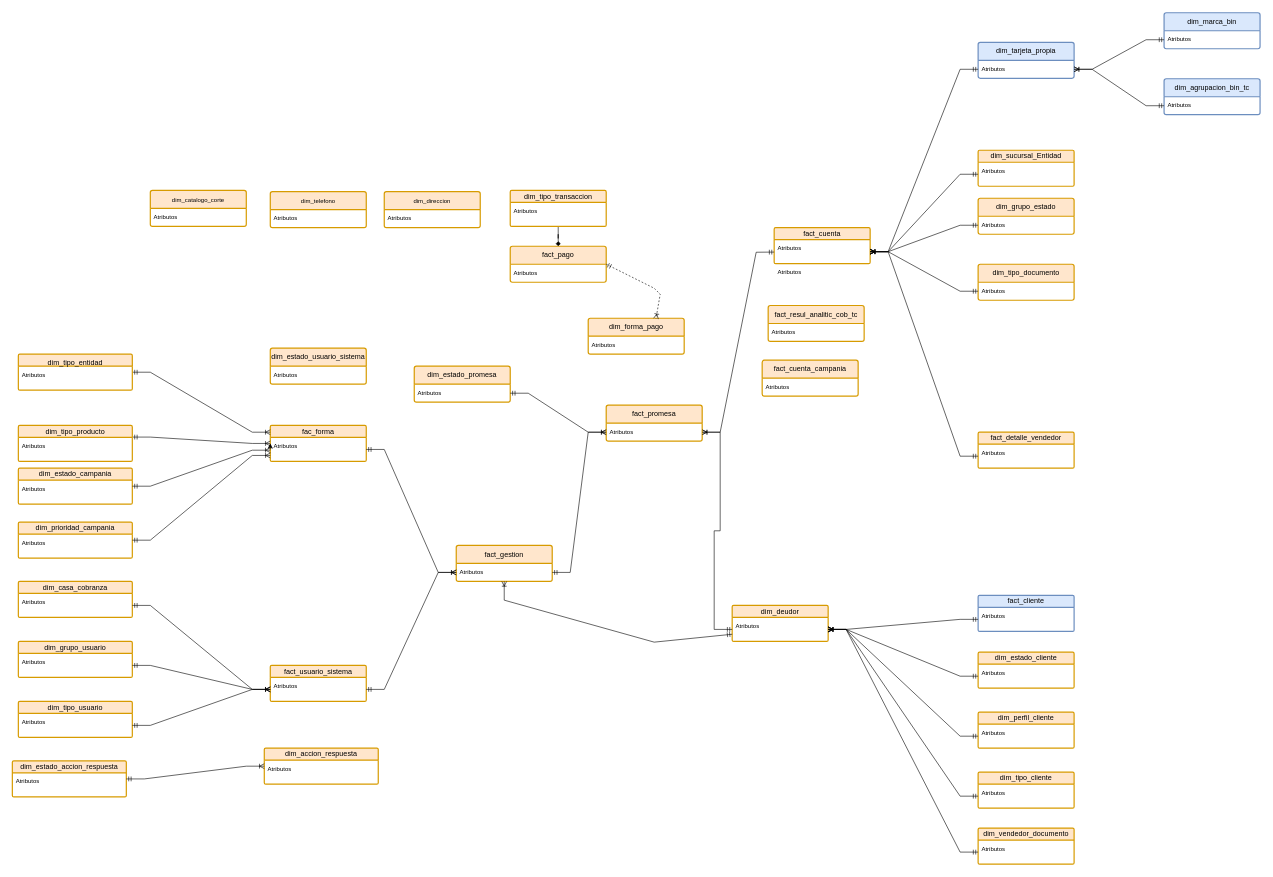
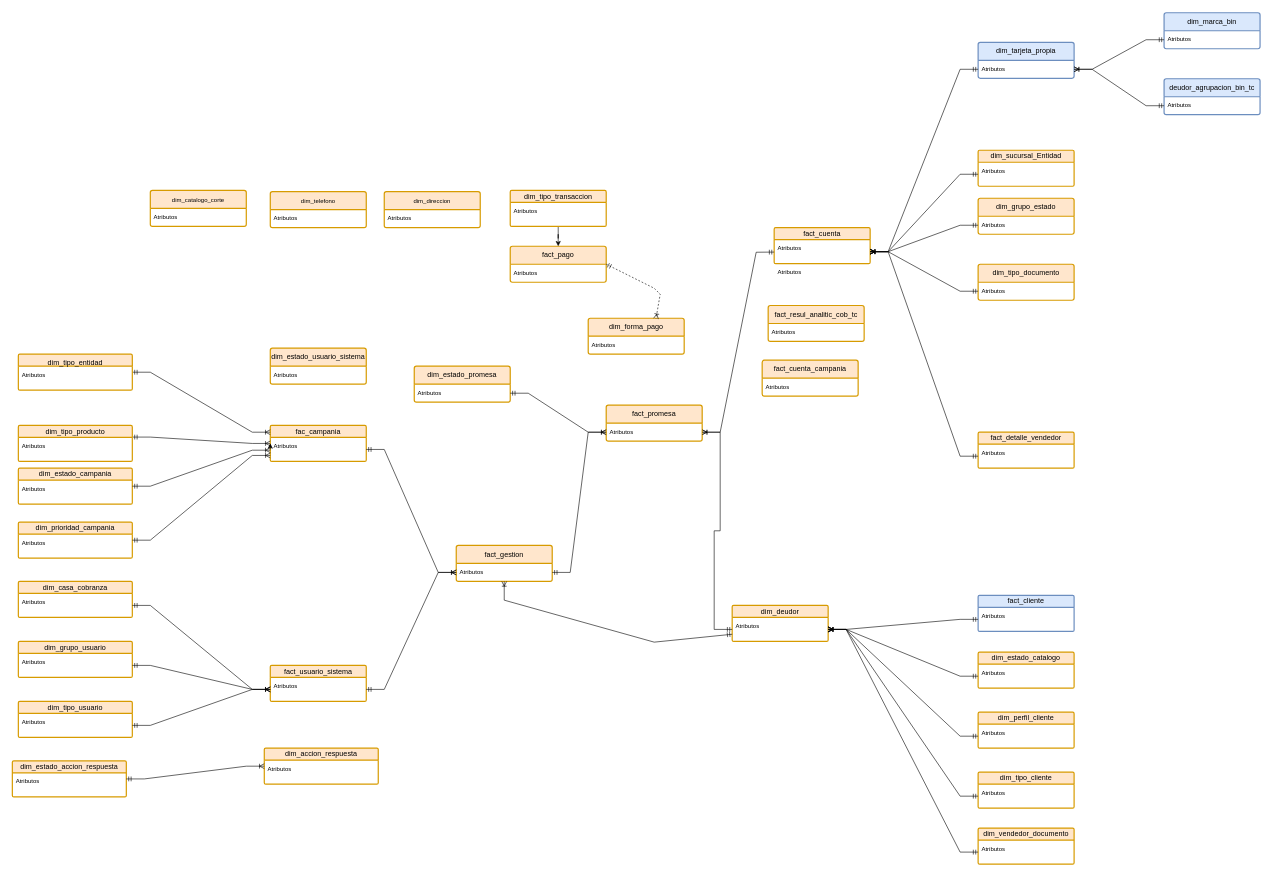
(1212, 88) -> (1212, 88)
(558, 240) -> (558, 240)
(318, 432) -> (318, 432)
(1026, 659) -> (1026, 659)
